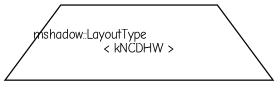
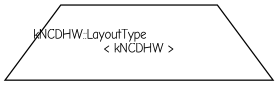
(139, 43) -> (139, 43)
